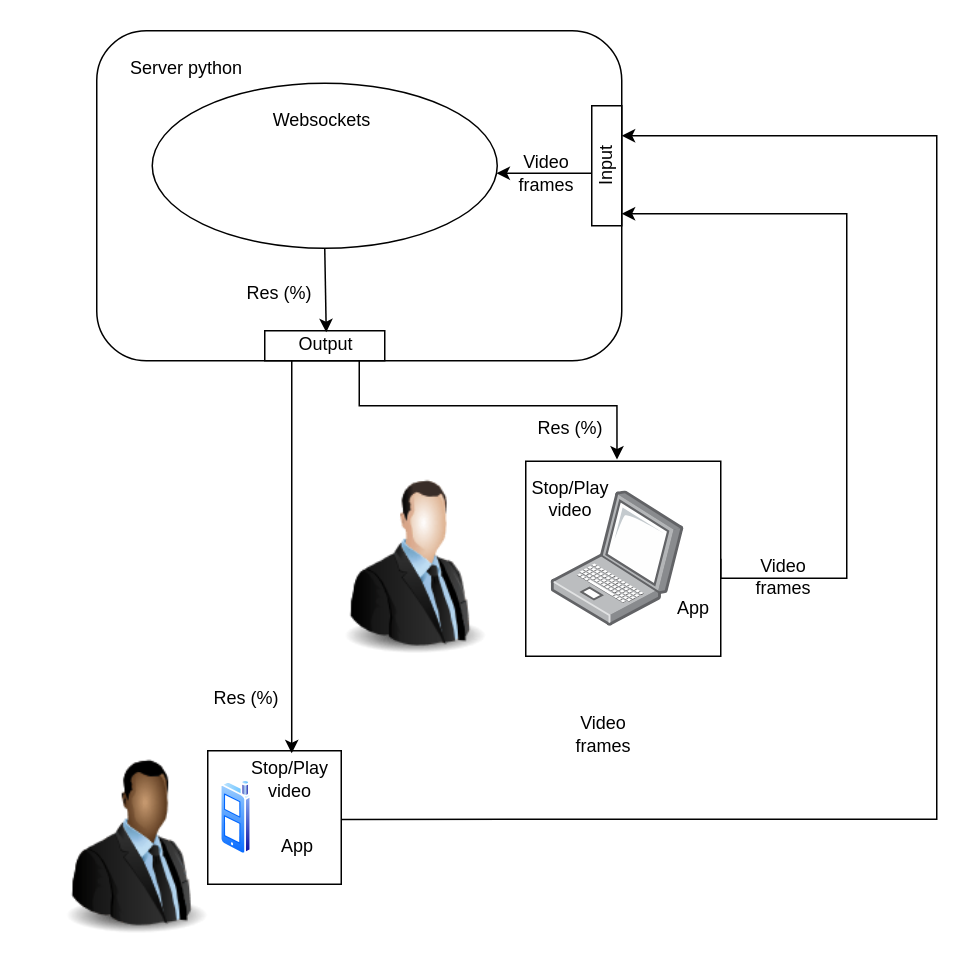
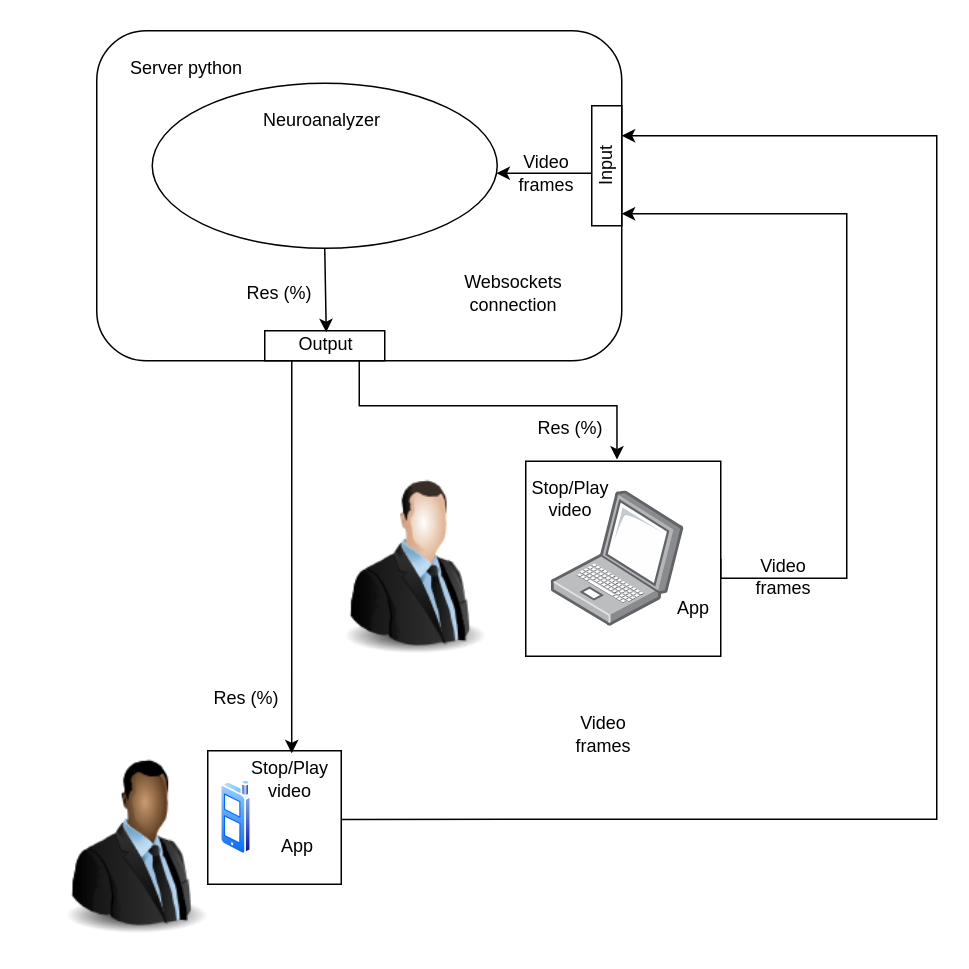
(325, 121) -> (325, 121)
none -> (514, 293)
